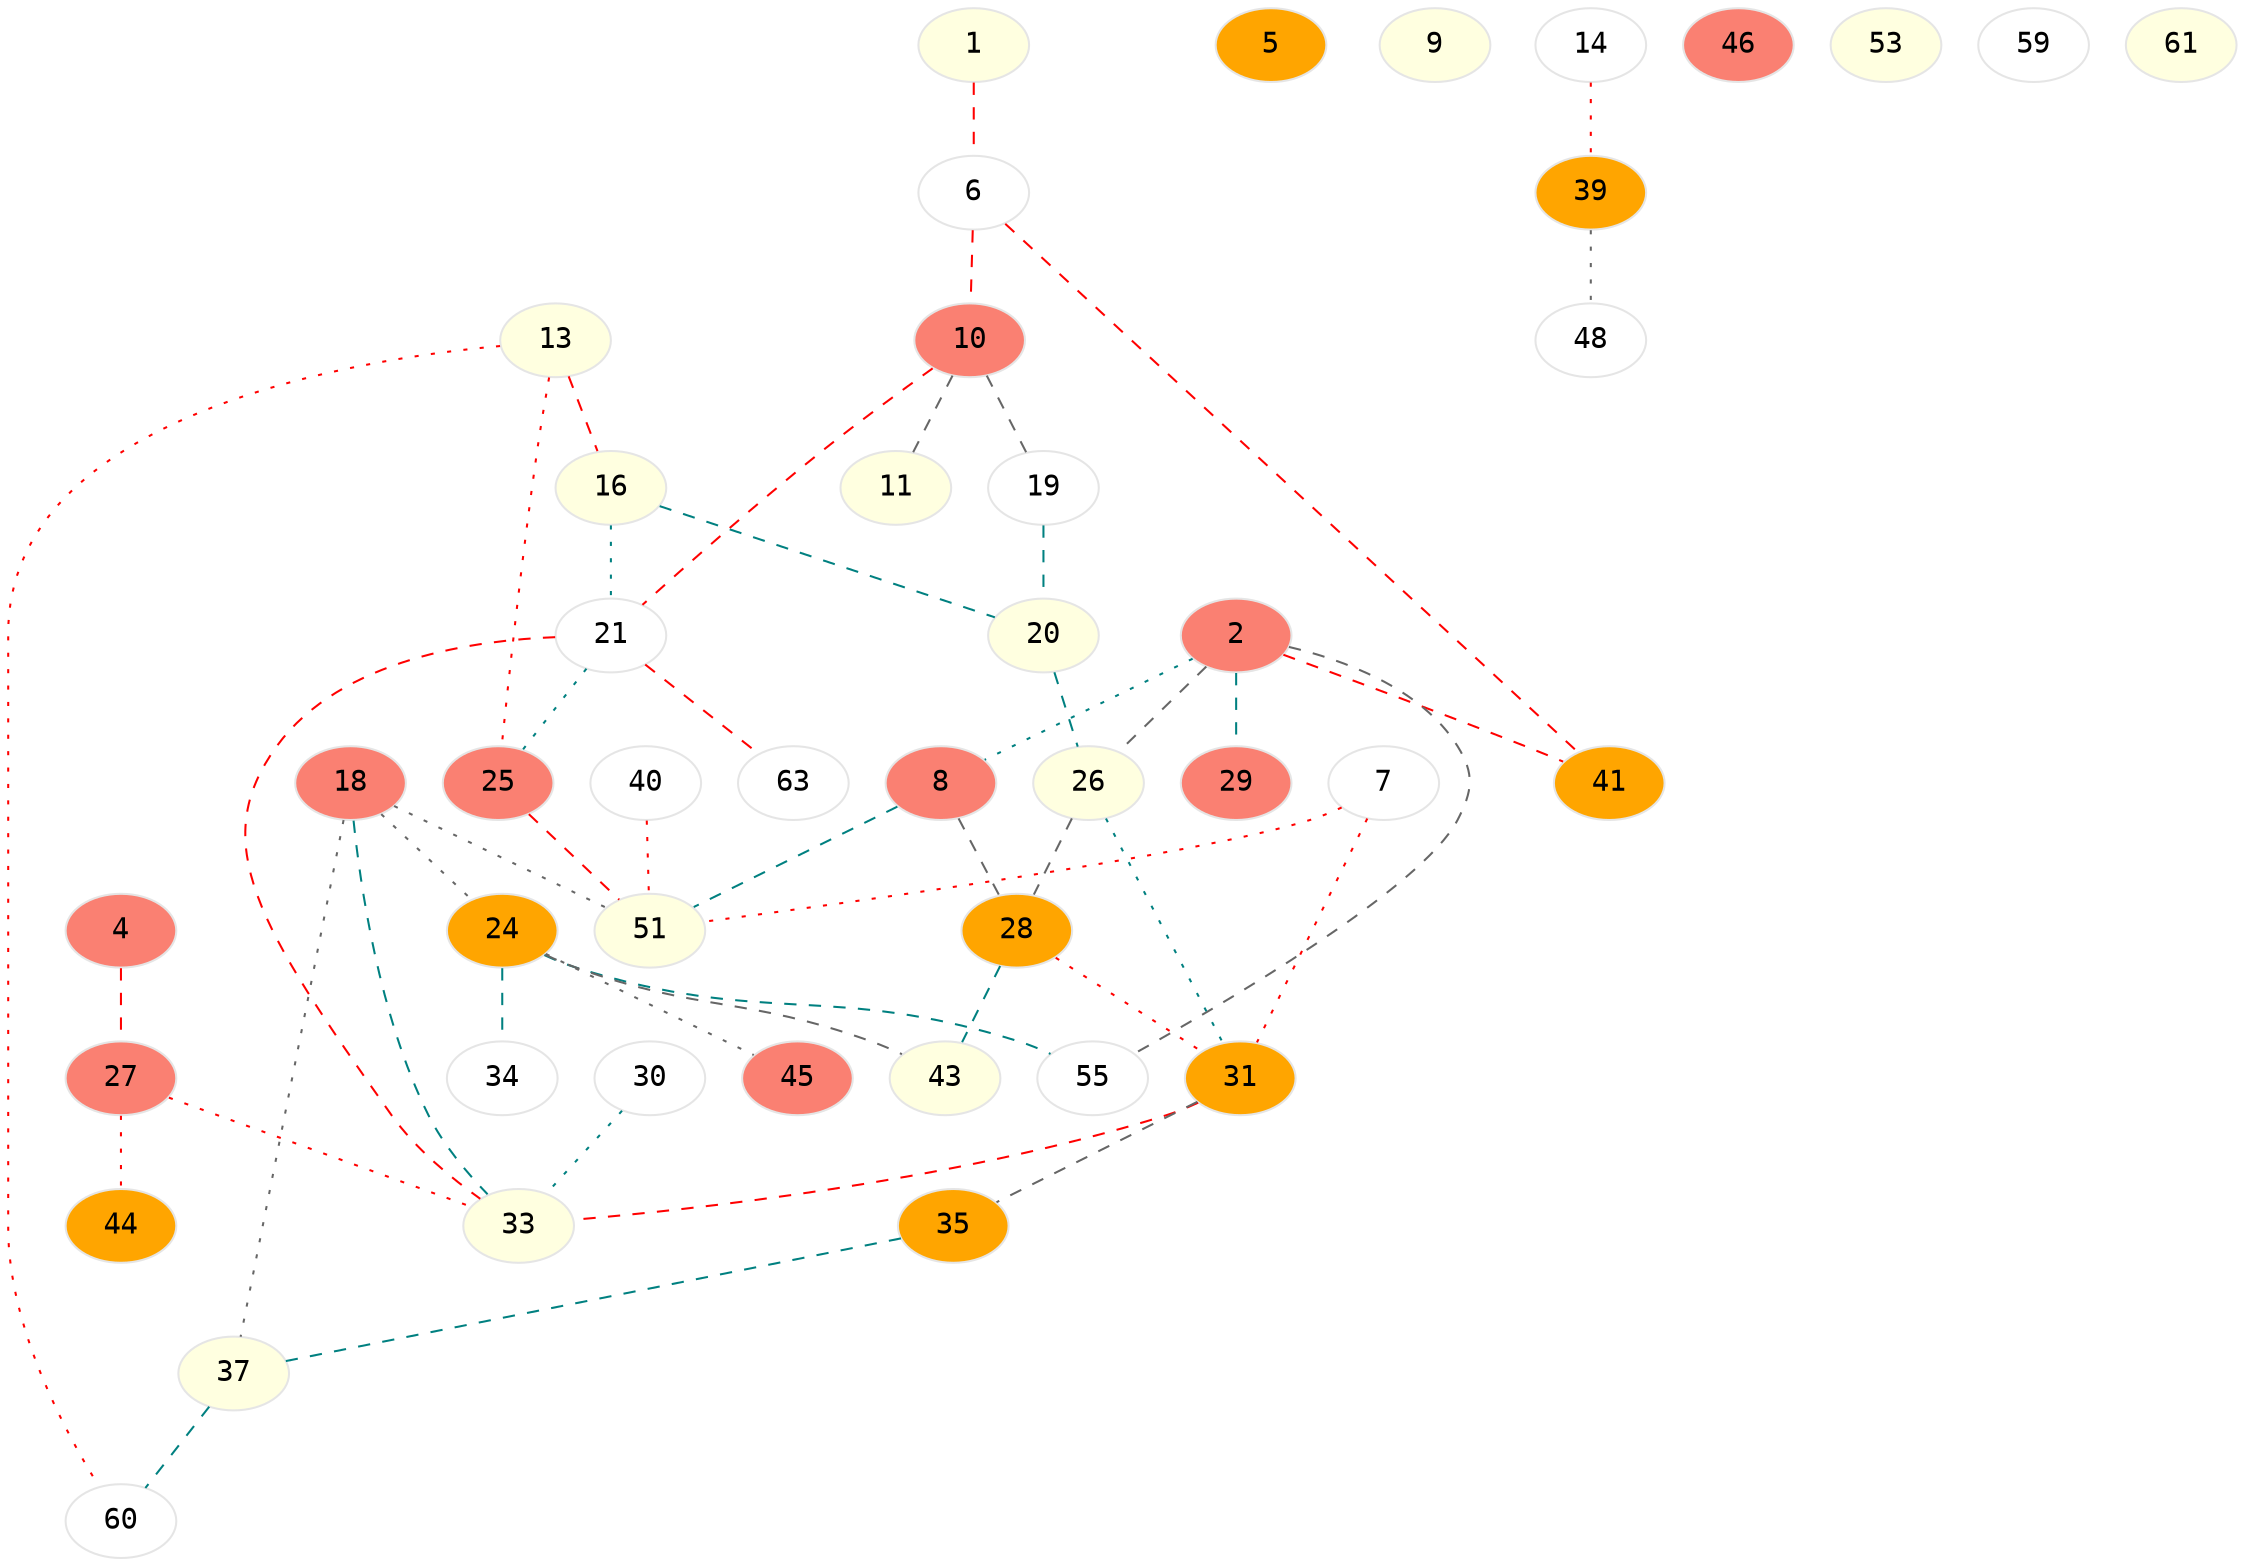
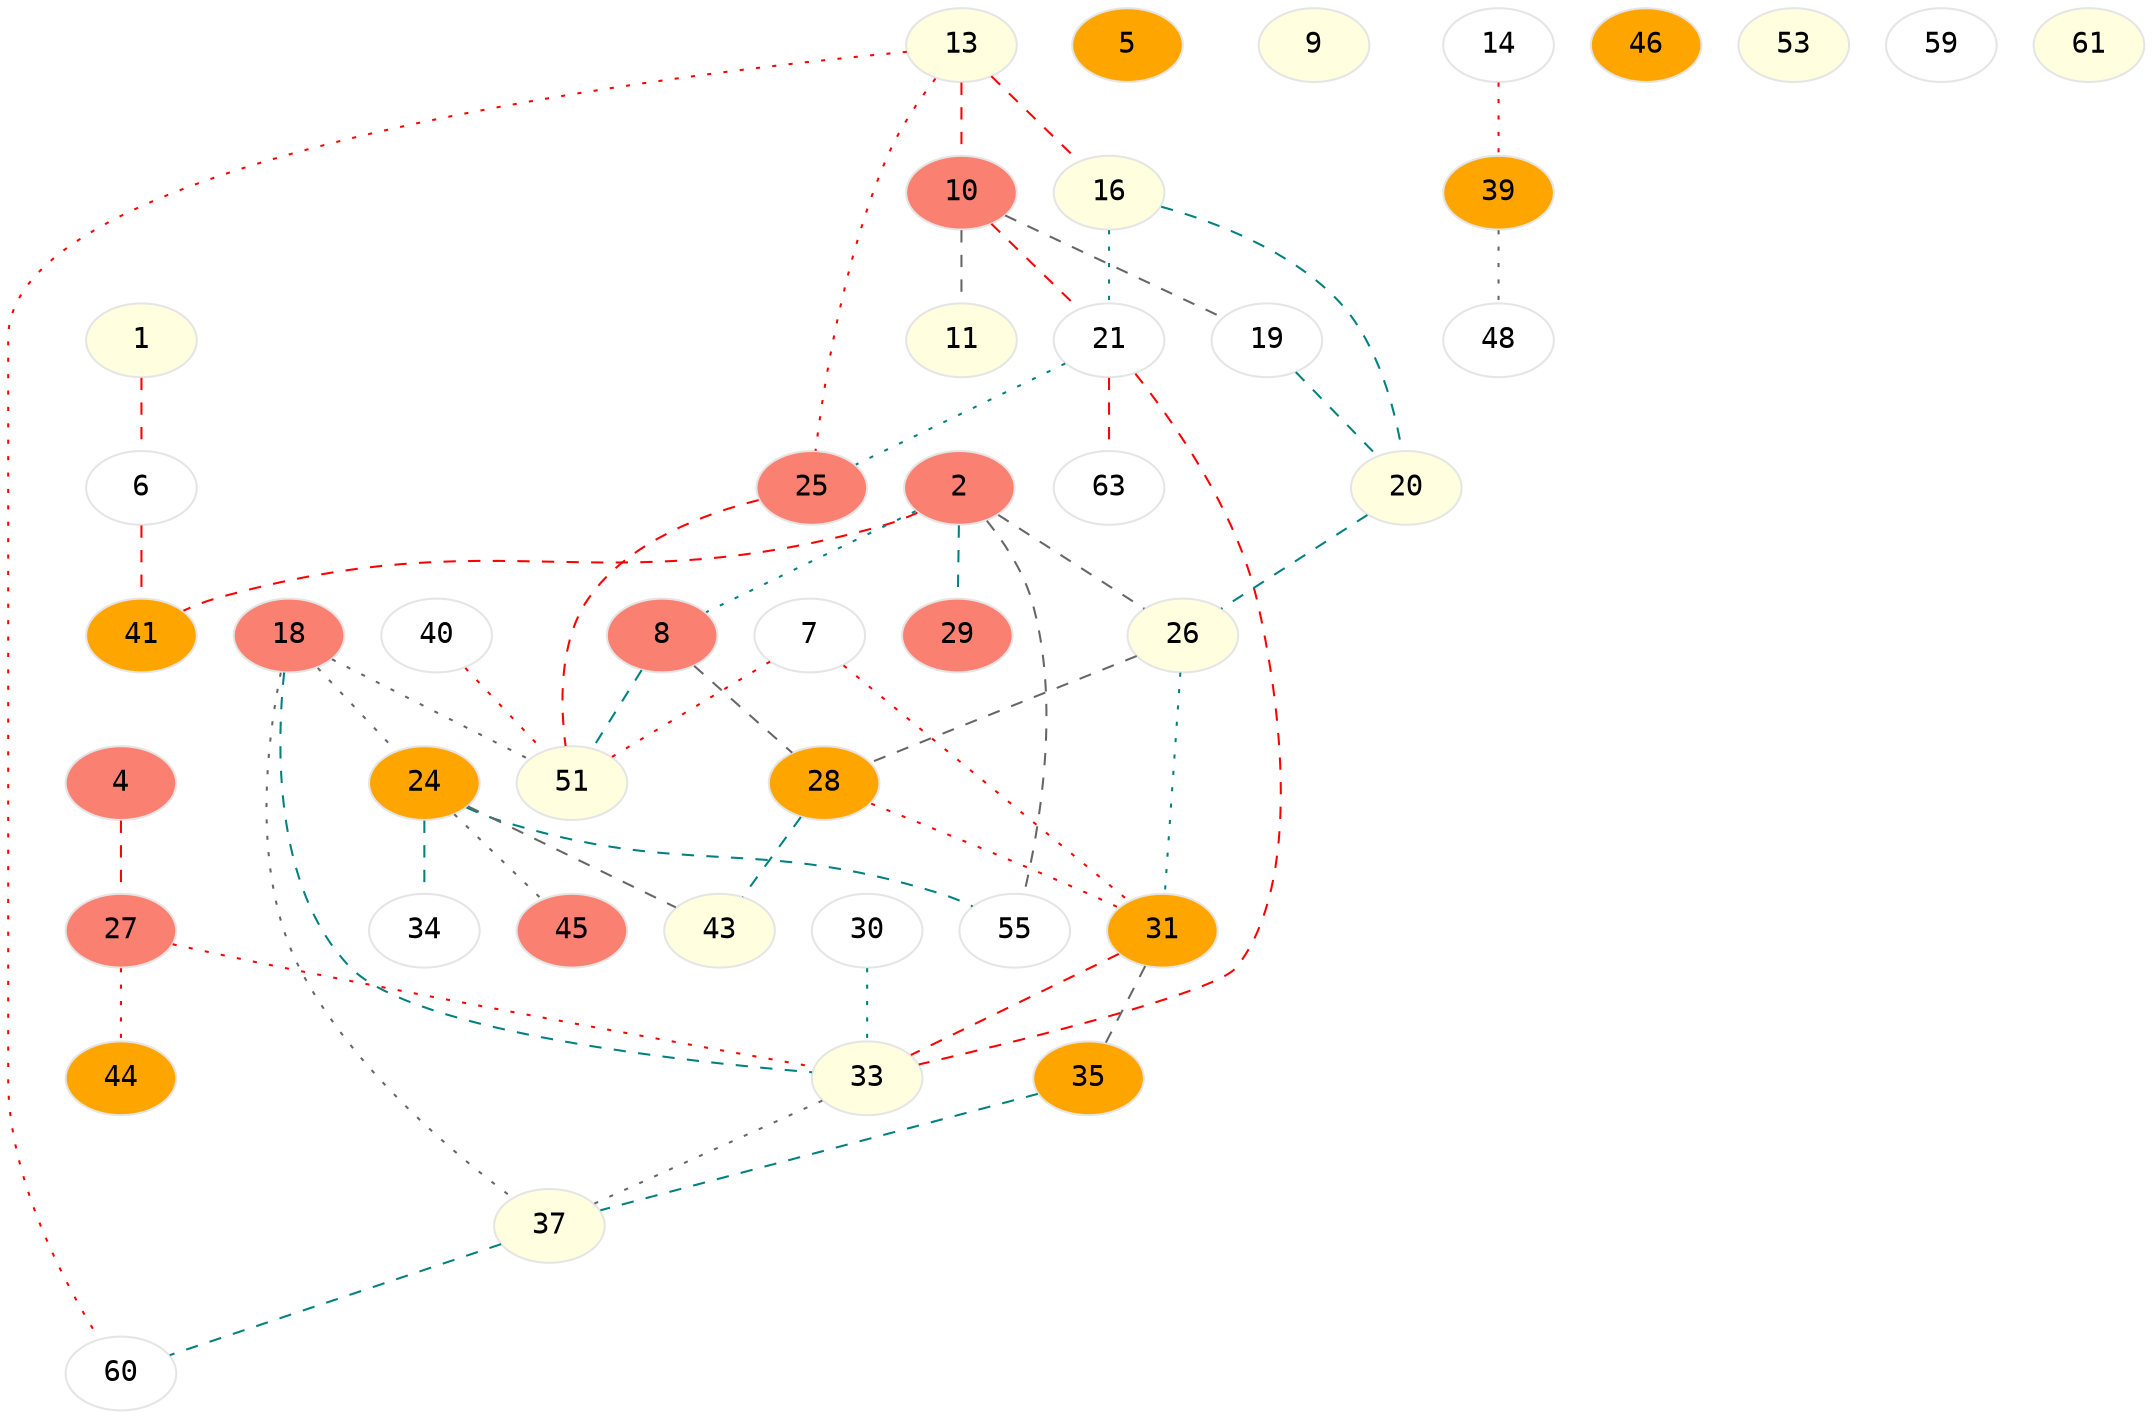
(1738, 45) -> (1646, 45)
(972, 267) -> (961, 119)
none -> (708, 1152)
